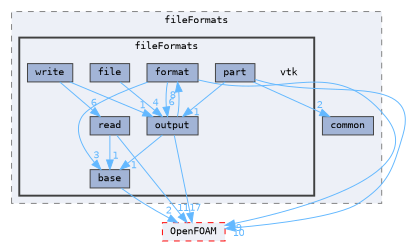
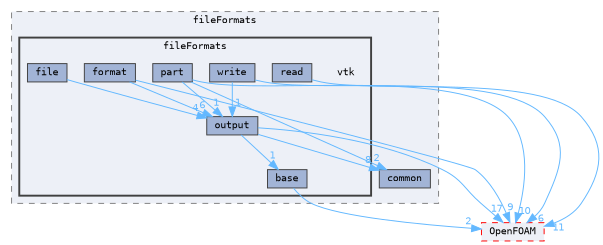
(76, 96) -> (507, 98)
(179, 104) -> (314, 151)
(96, 105) -> none
(110, 148) -> none
